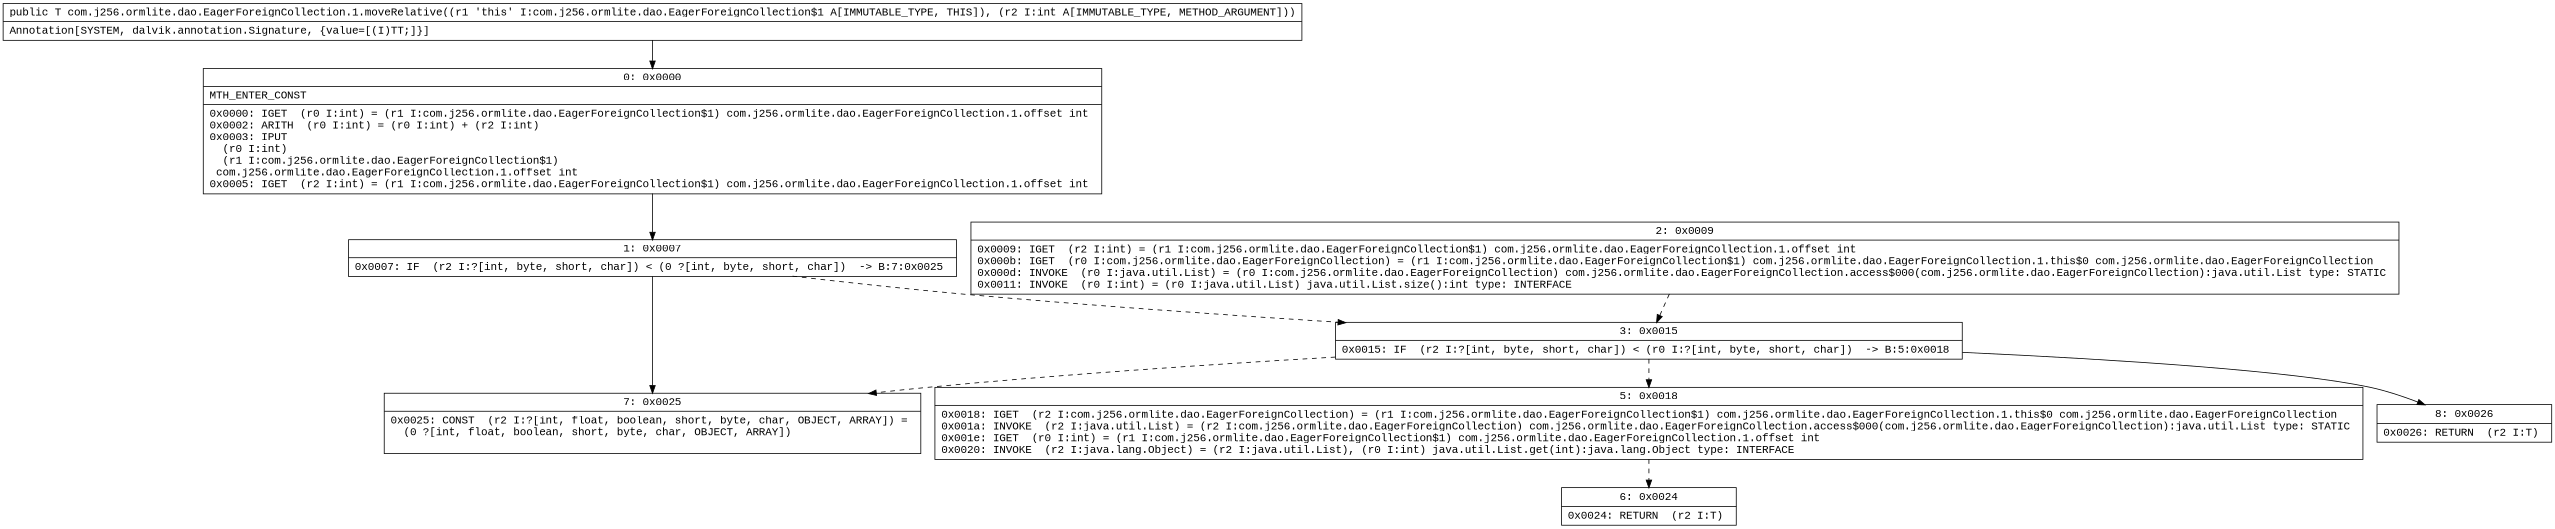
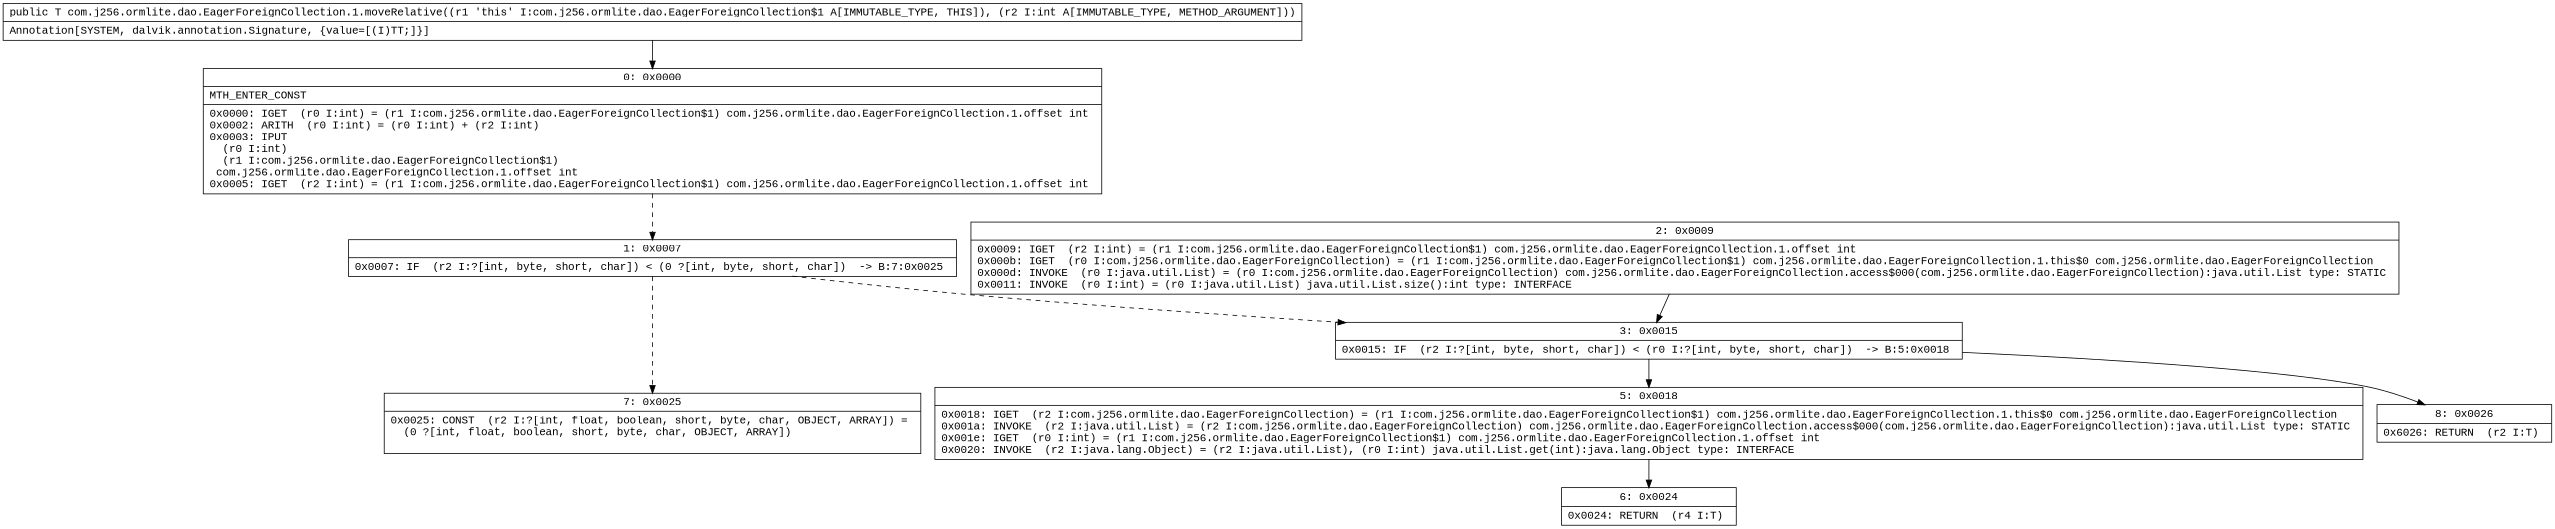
(653, 213) -> (653, 213)
(1665, 305) -> (1665, 305)
(653, 331) -> (653, 331)
(1649, 369) -> (1649, 369)
(1106, 372) -> none
(2464, 432) -> (2464, 432)
(1649, 470) -> (1649, 470)
(1649, 515) -> (1649, 515)
